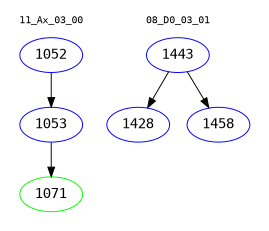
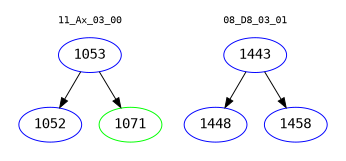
(178, 21) -> (256, 21)
(51, 85) -> (73, 86)
(138, 125) -> (216, 125)
